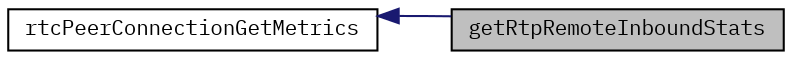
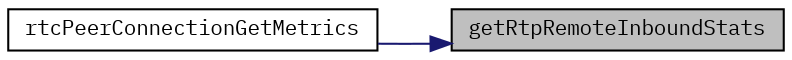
(425, 16) -> (404, 44)
